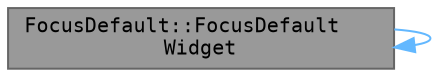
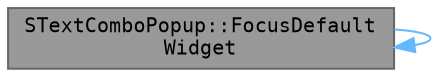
(201, 38) -> (201, 38)
